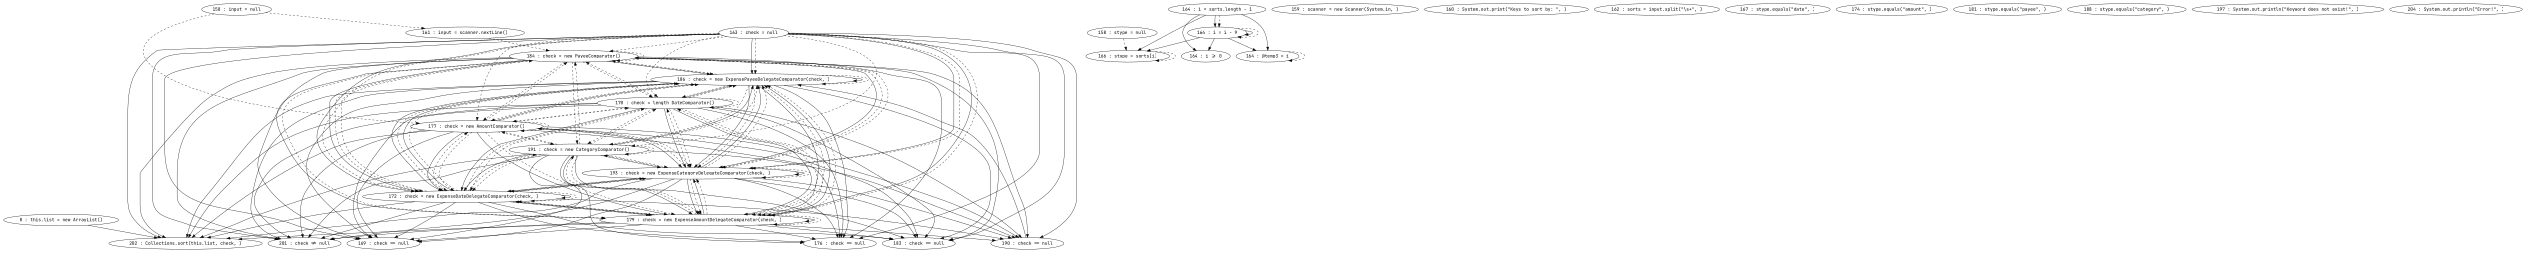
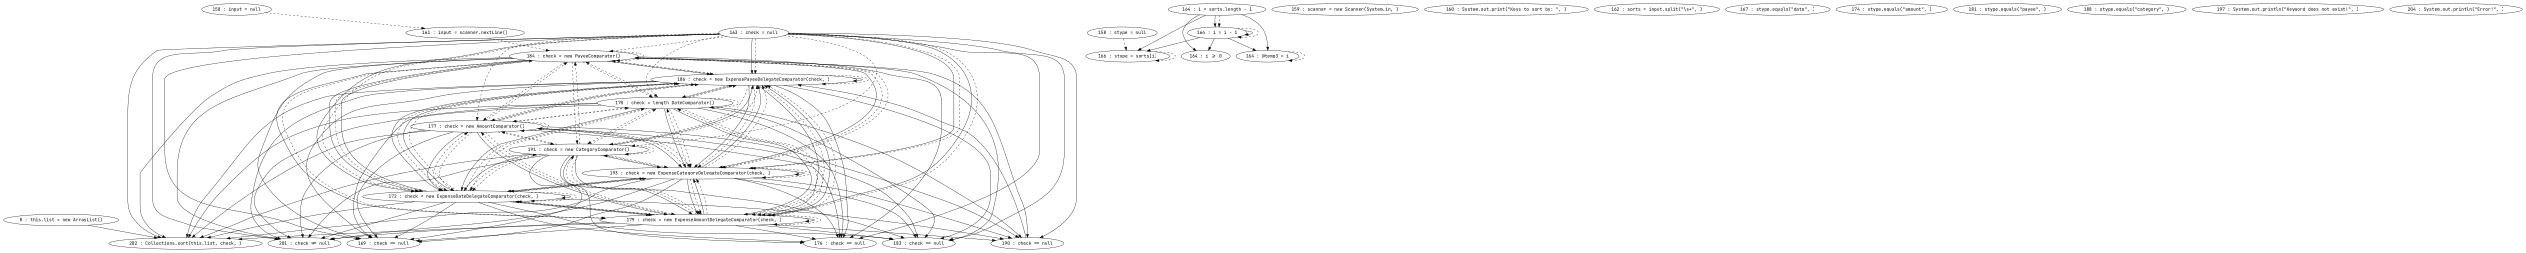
(1217, 33) -> (1217, 33)
(221, 97) -> (557, 182)
(342, 108) -> (342, 108)
(862, 179) -> none
